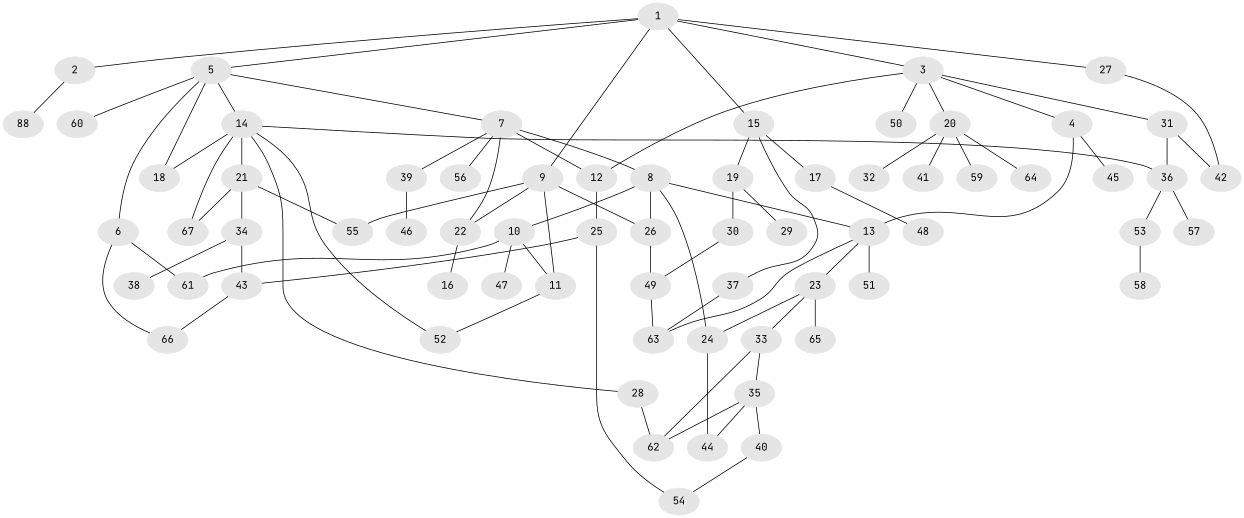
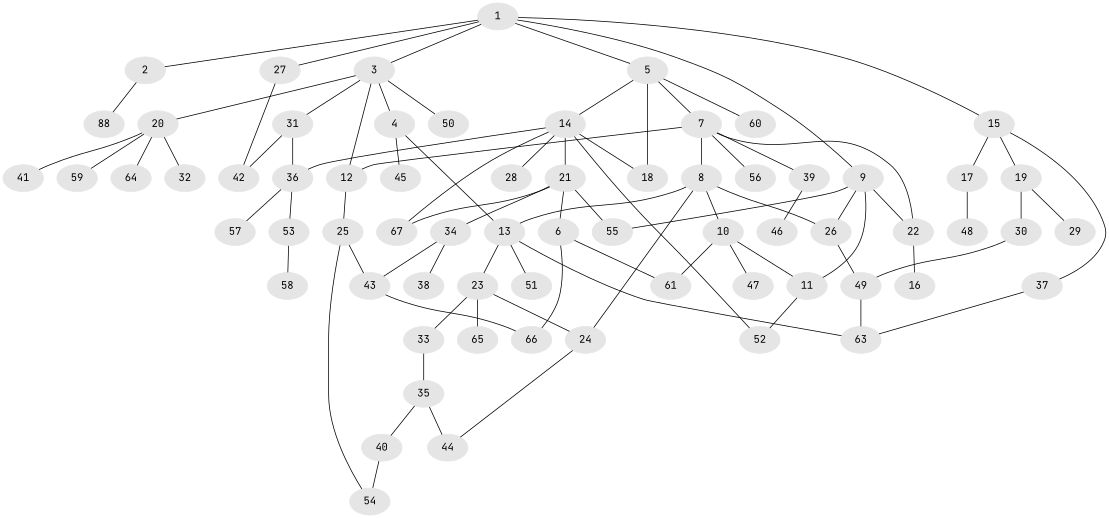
(145, 142) -> (562, 205)
(654, 448) -> none
